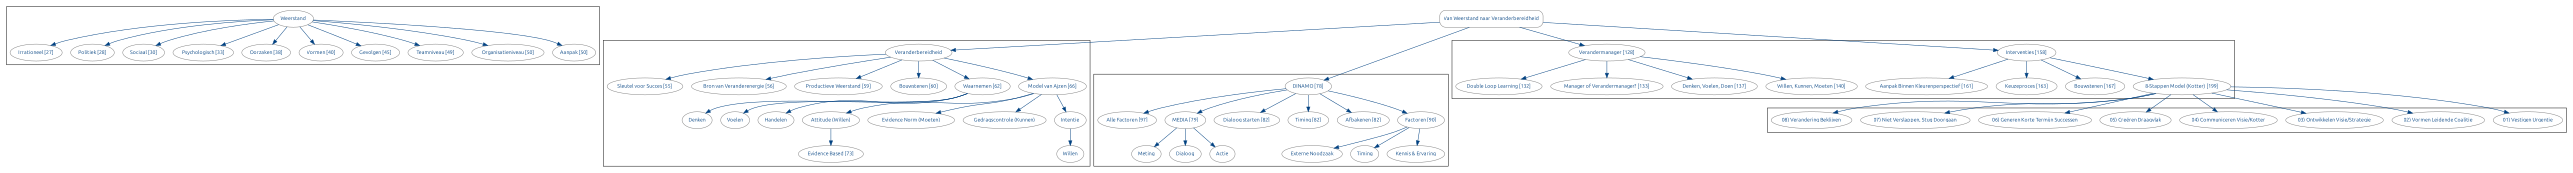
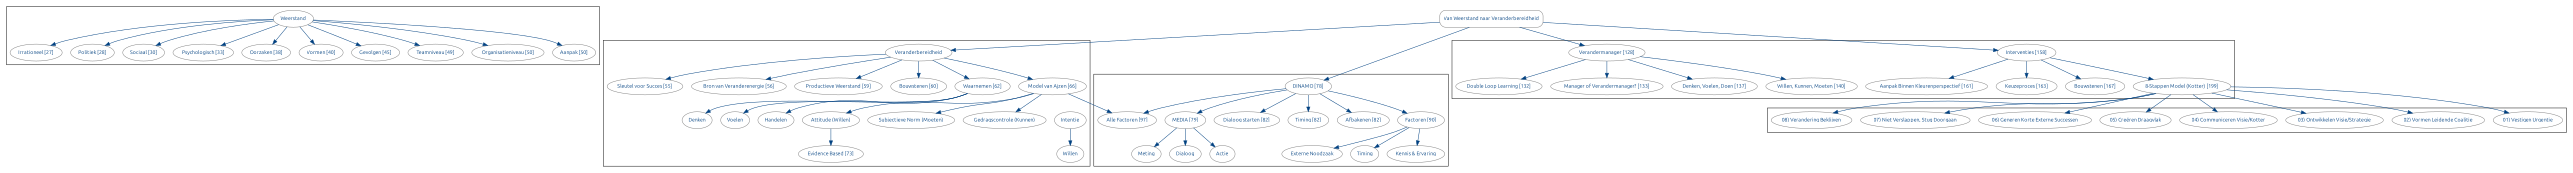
(1060, 101) -> (1087, 102)
(911, 120) -> (911, 120)
(2035, 120) -> (2035, 120)
